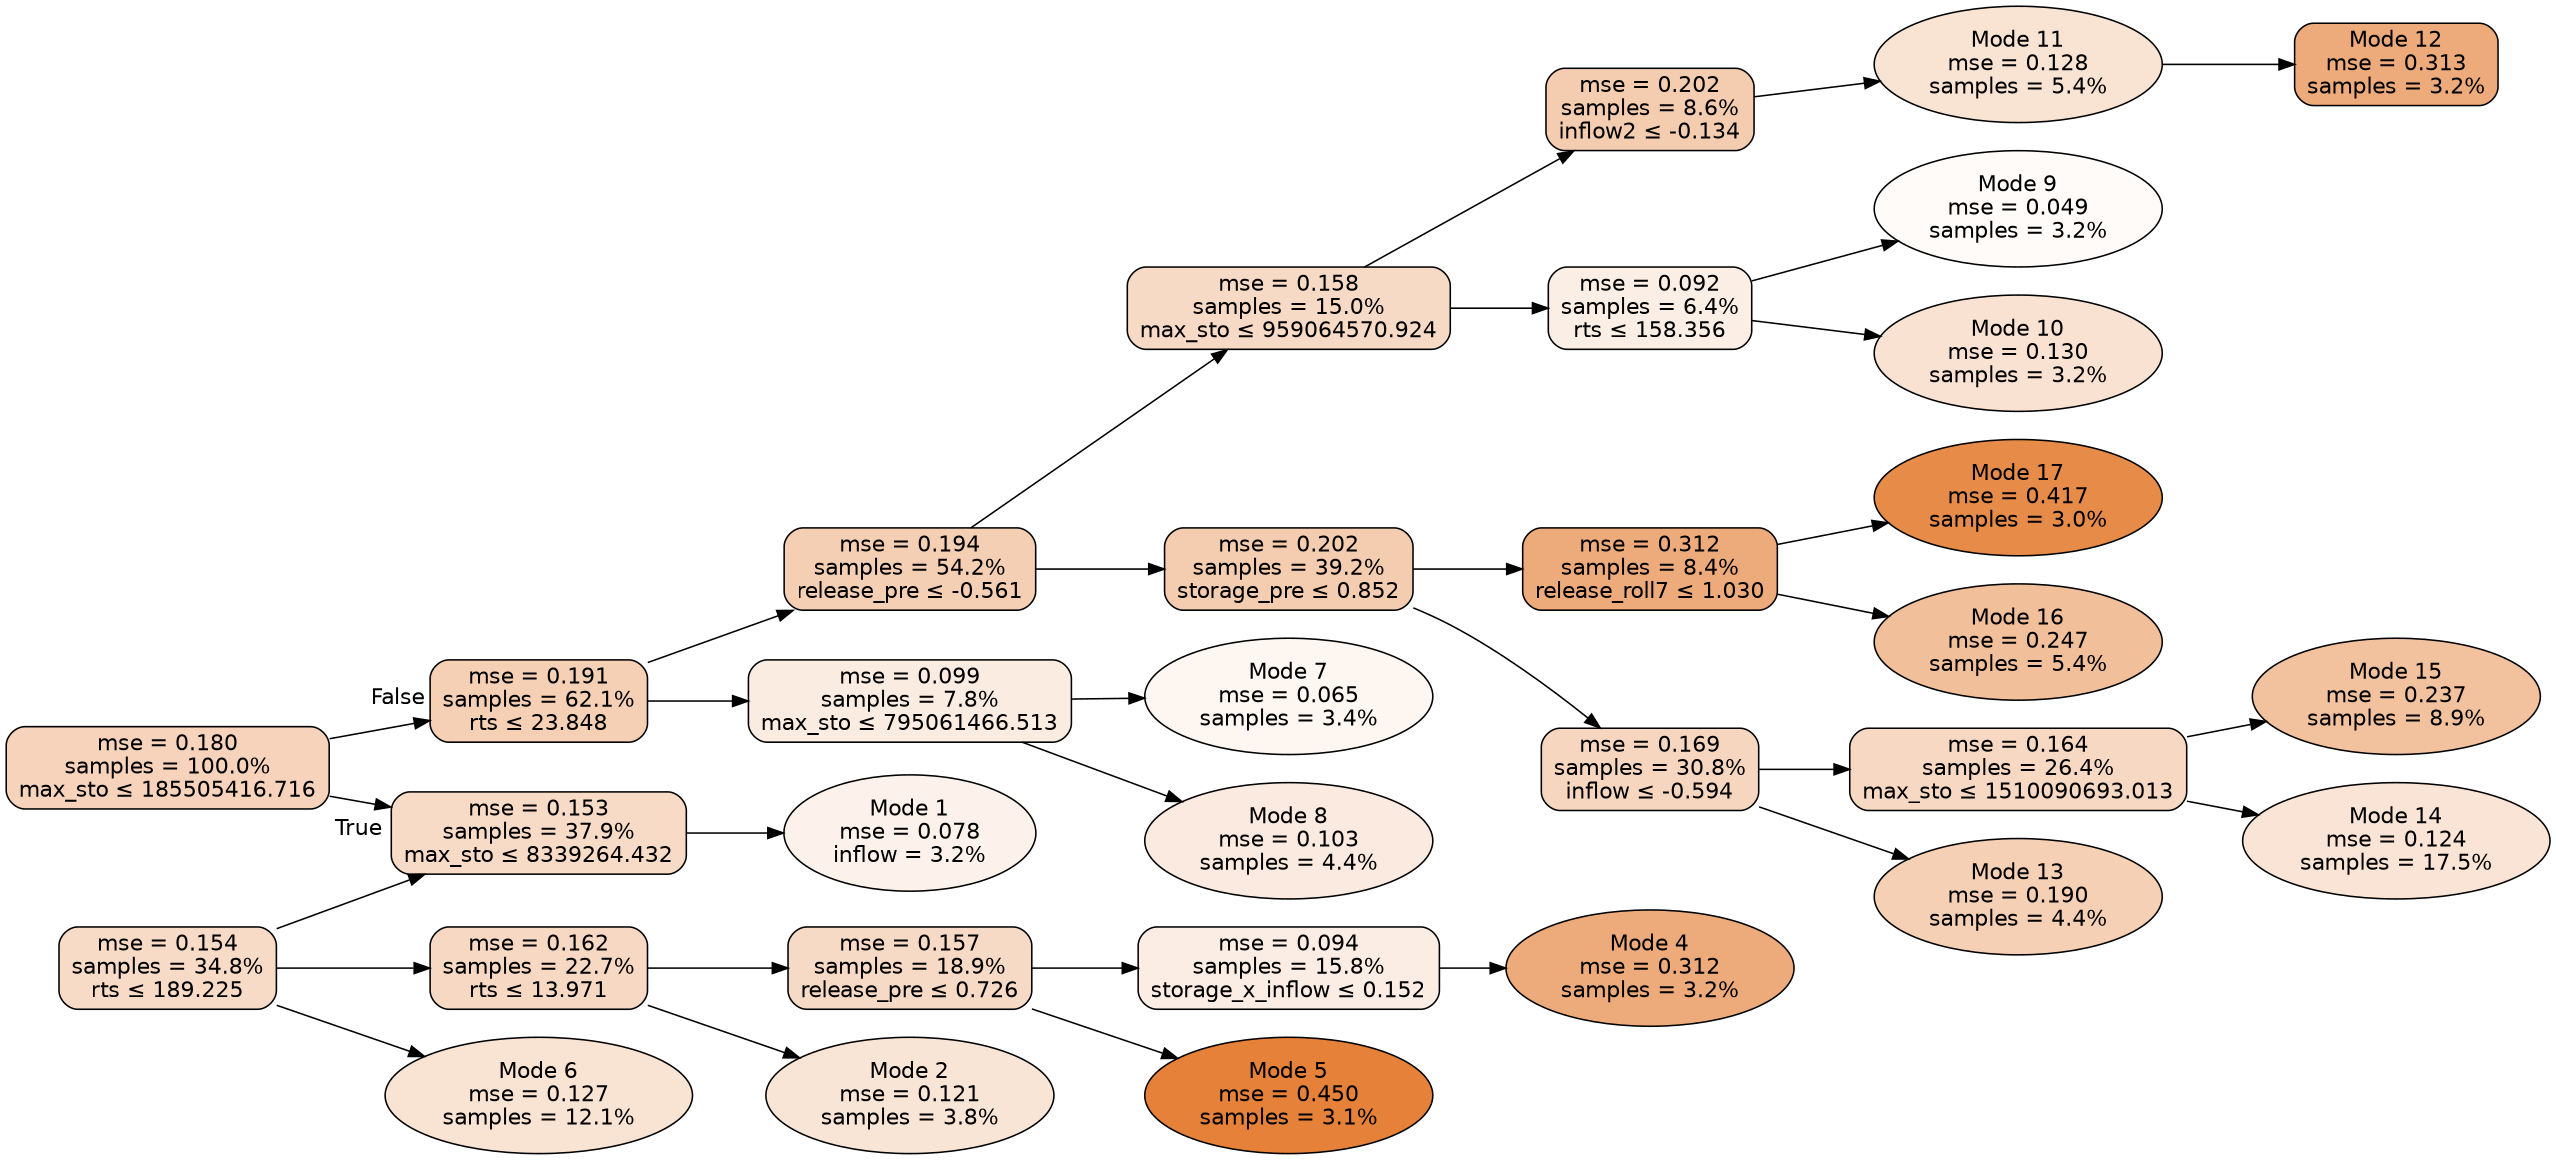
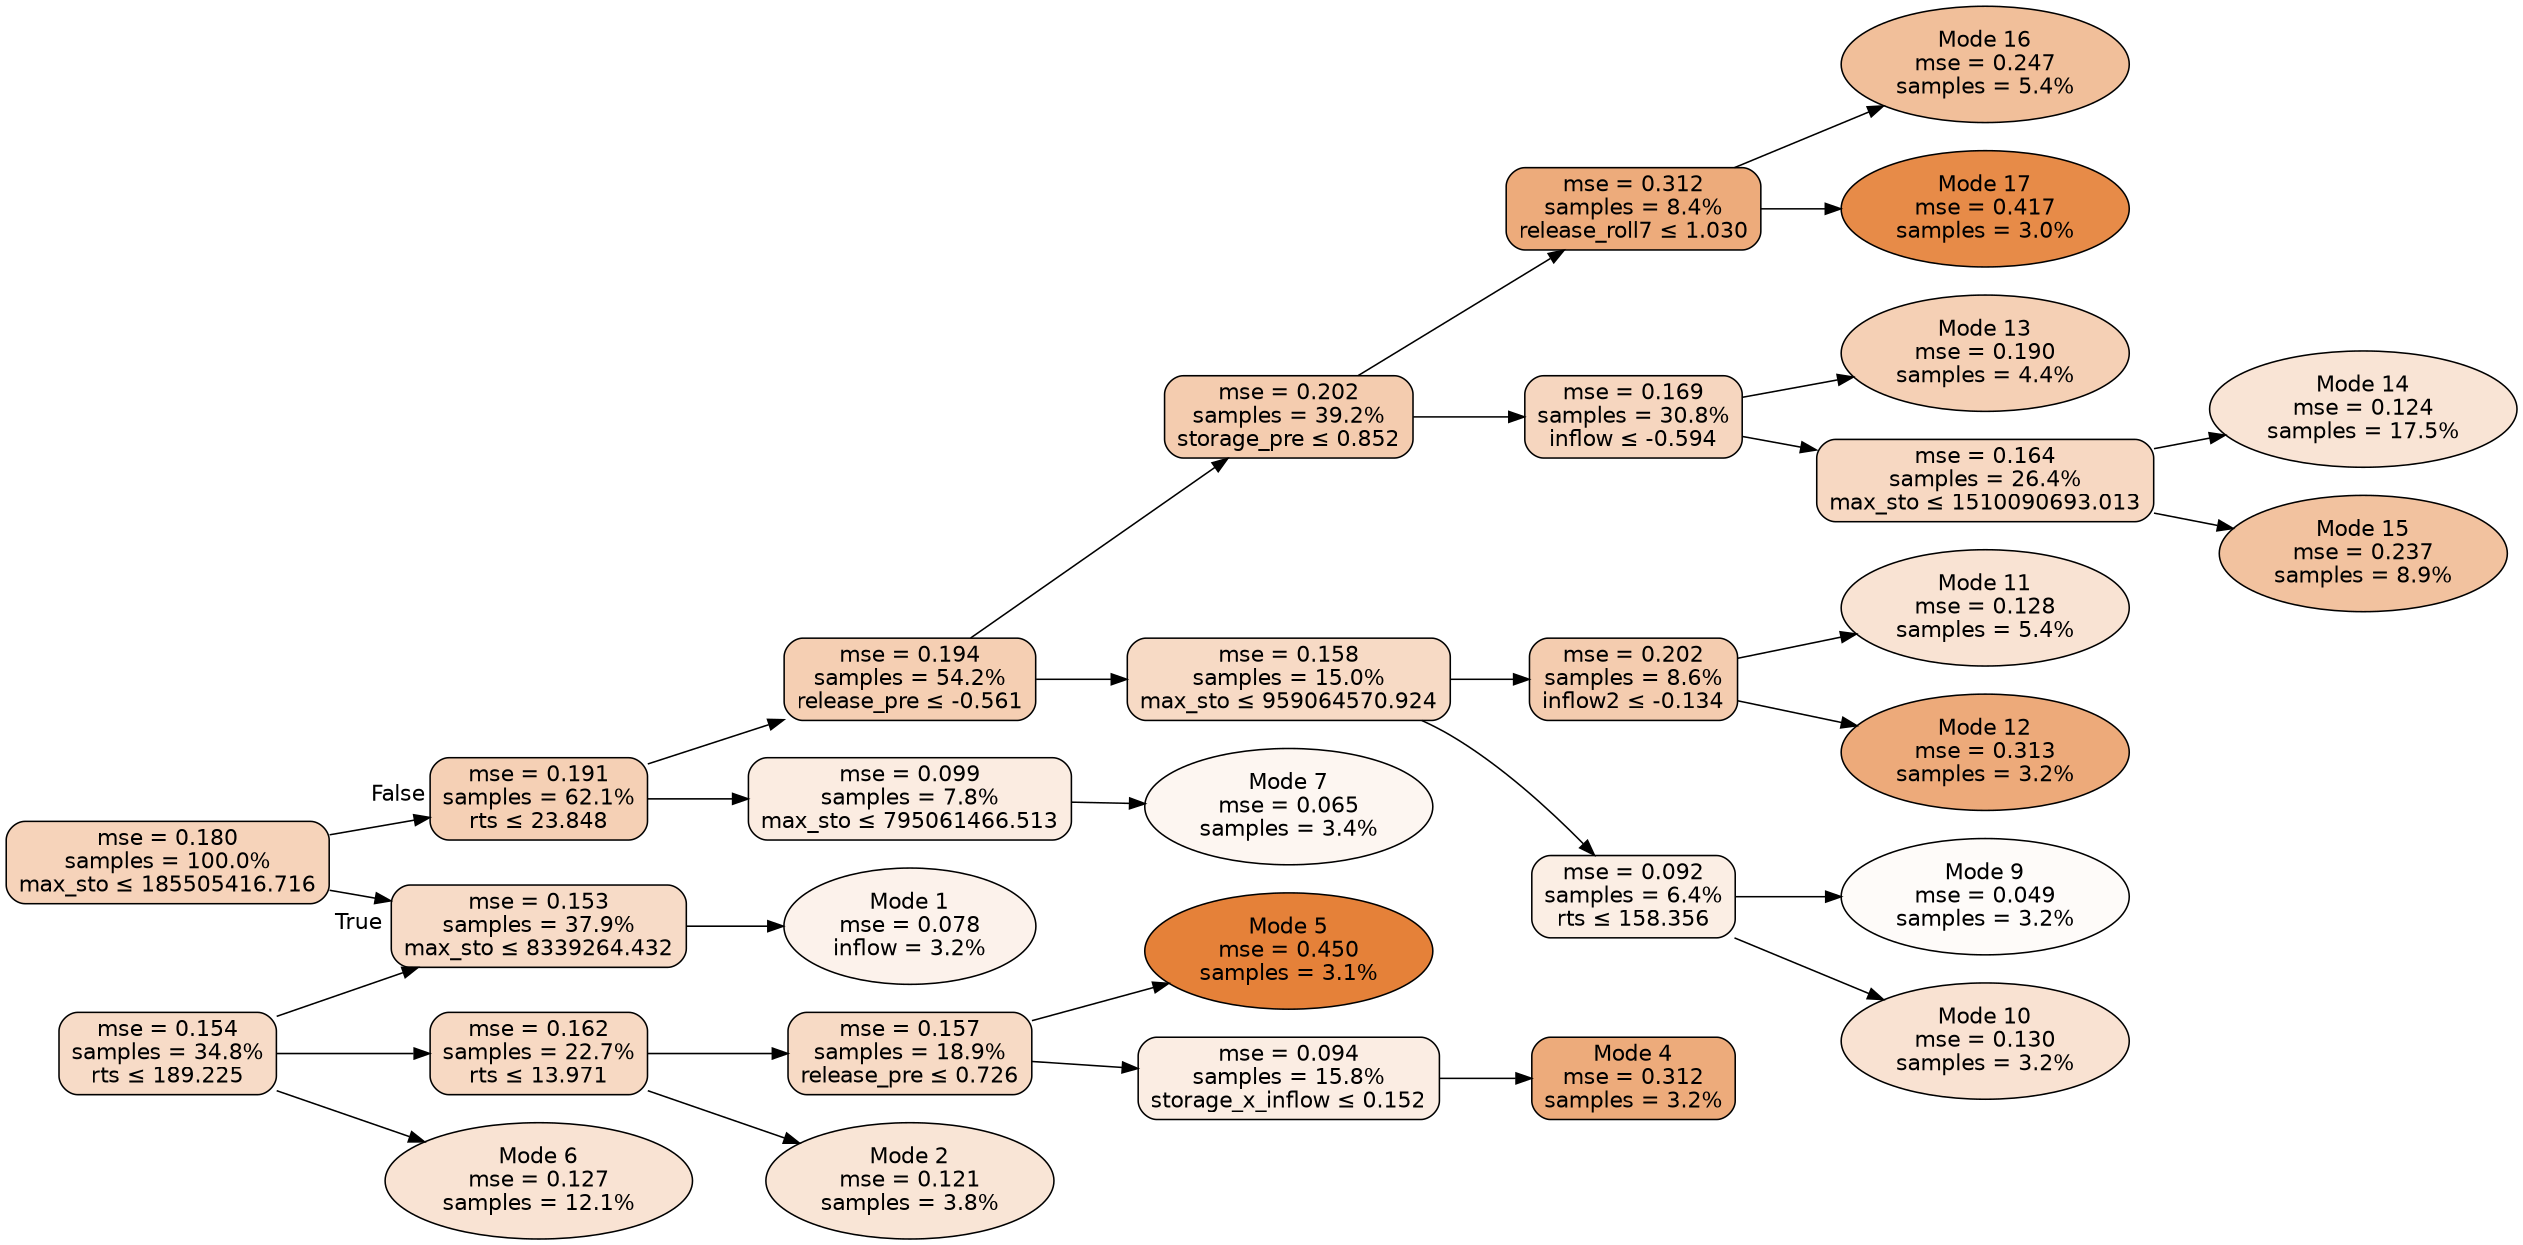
(2221, 64) -> (1790, 712)
(2396, 64) -> (1985, 752)
(1289, 841) -> none
(1650, 968) -> (1634, 1078)
